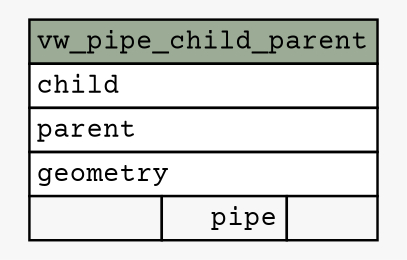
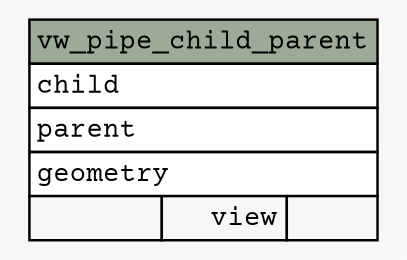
(245, 217) -> (245, 217)
